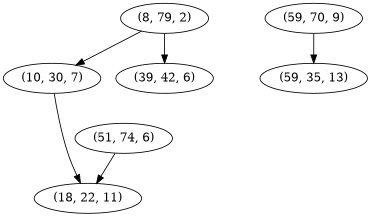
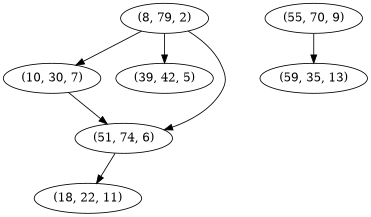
(314, 18) -> (314, 18)
(165, 78) -> (165, 78)
none -> (224, 85)
(63, 135) -> (85, 106)
